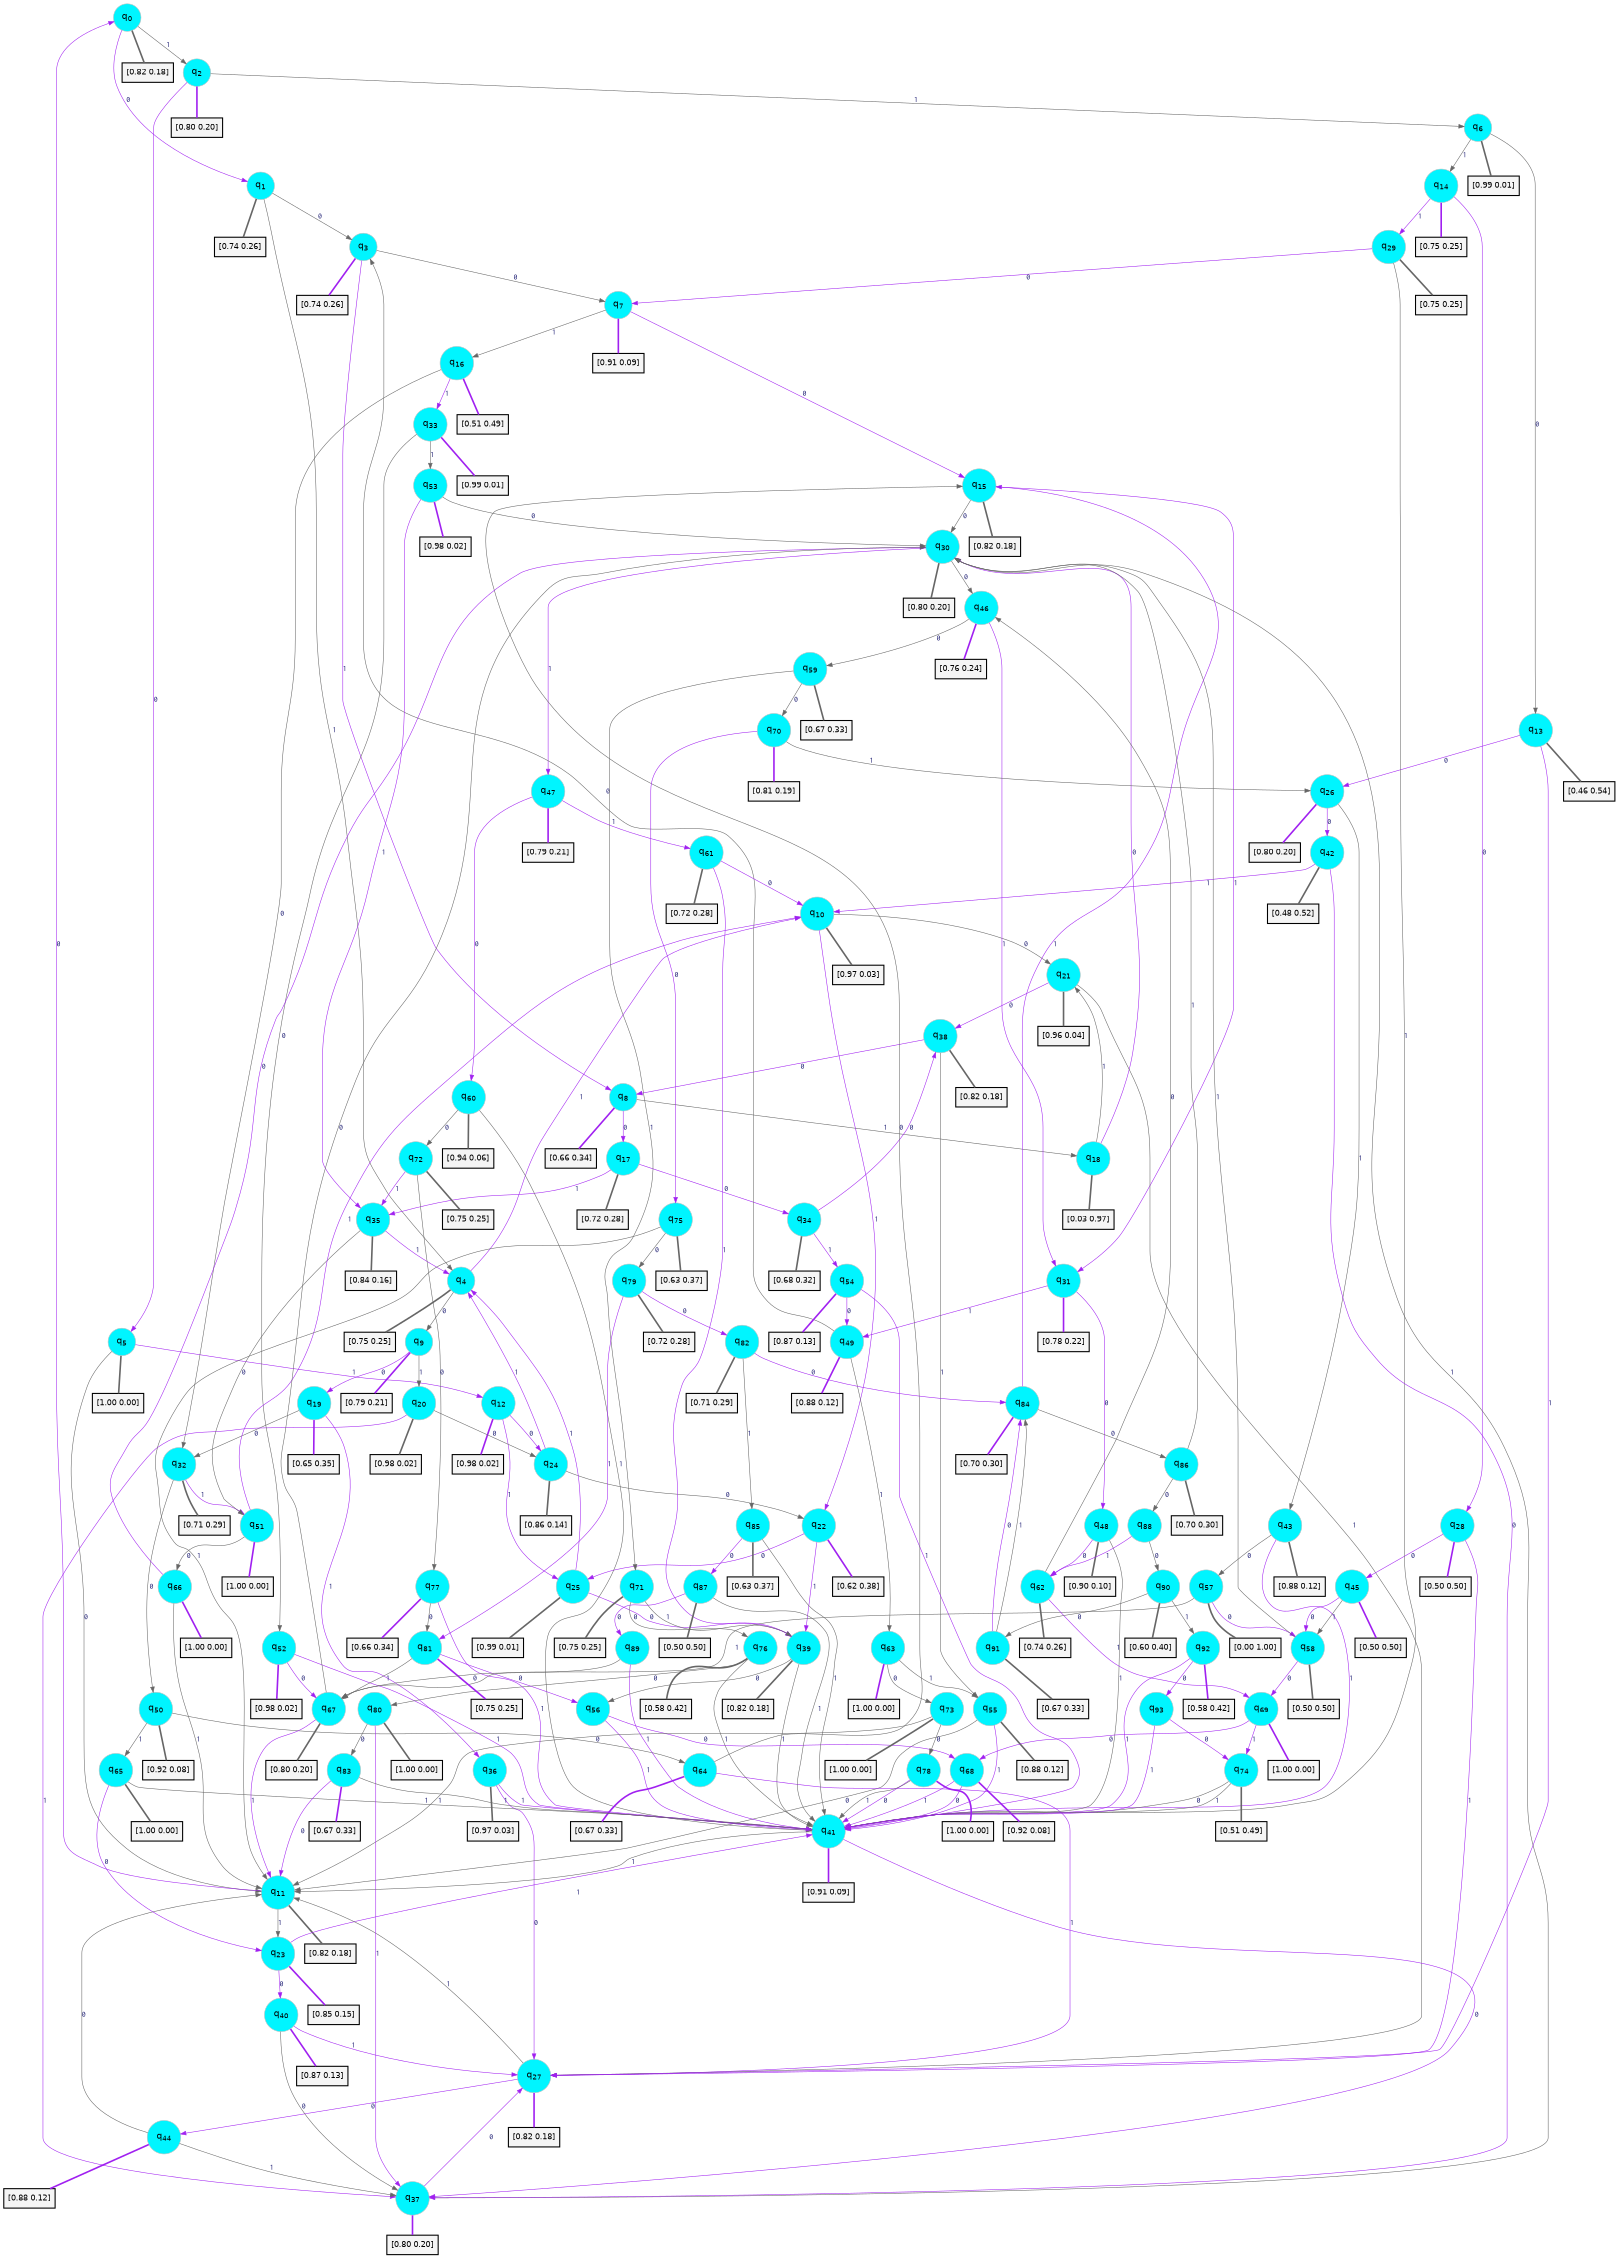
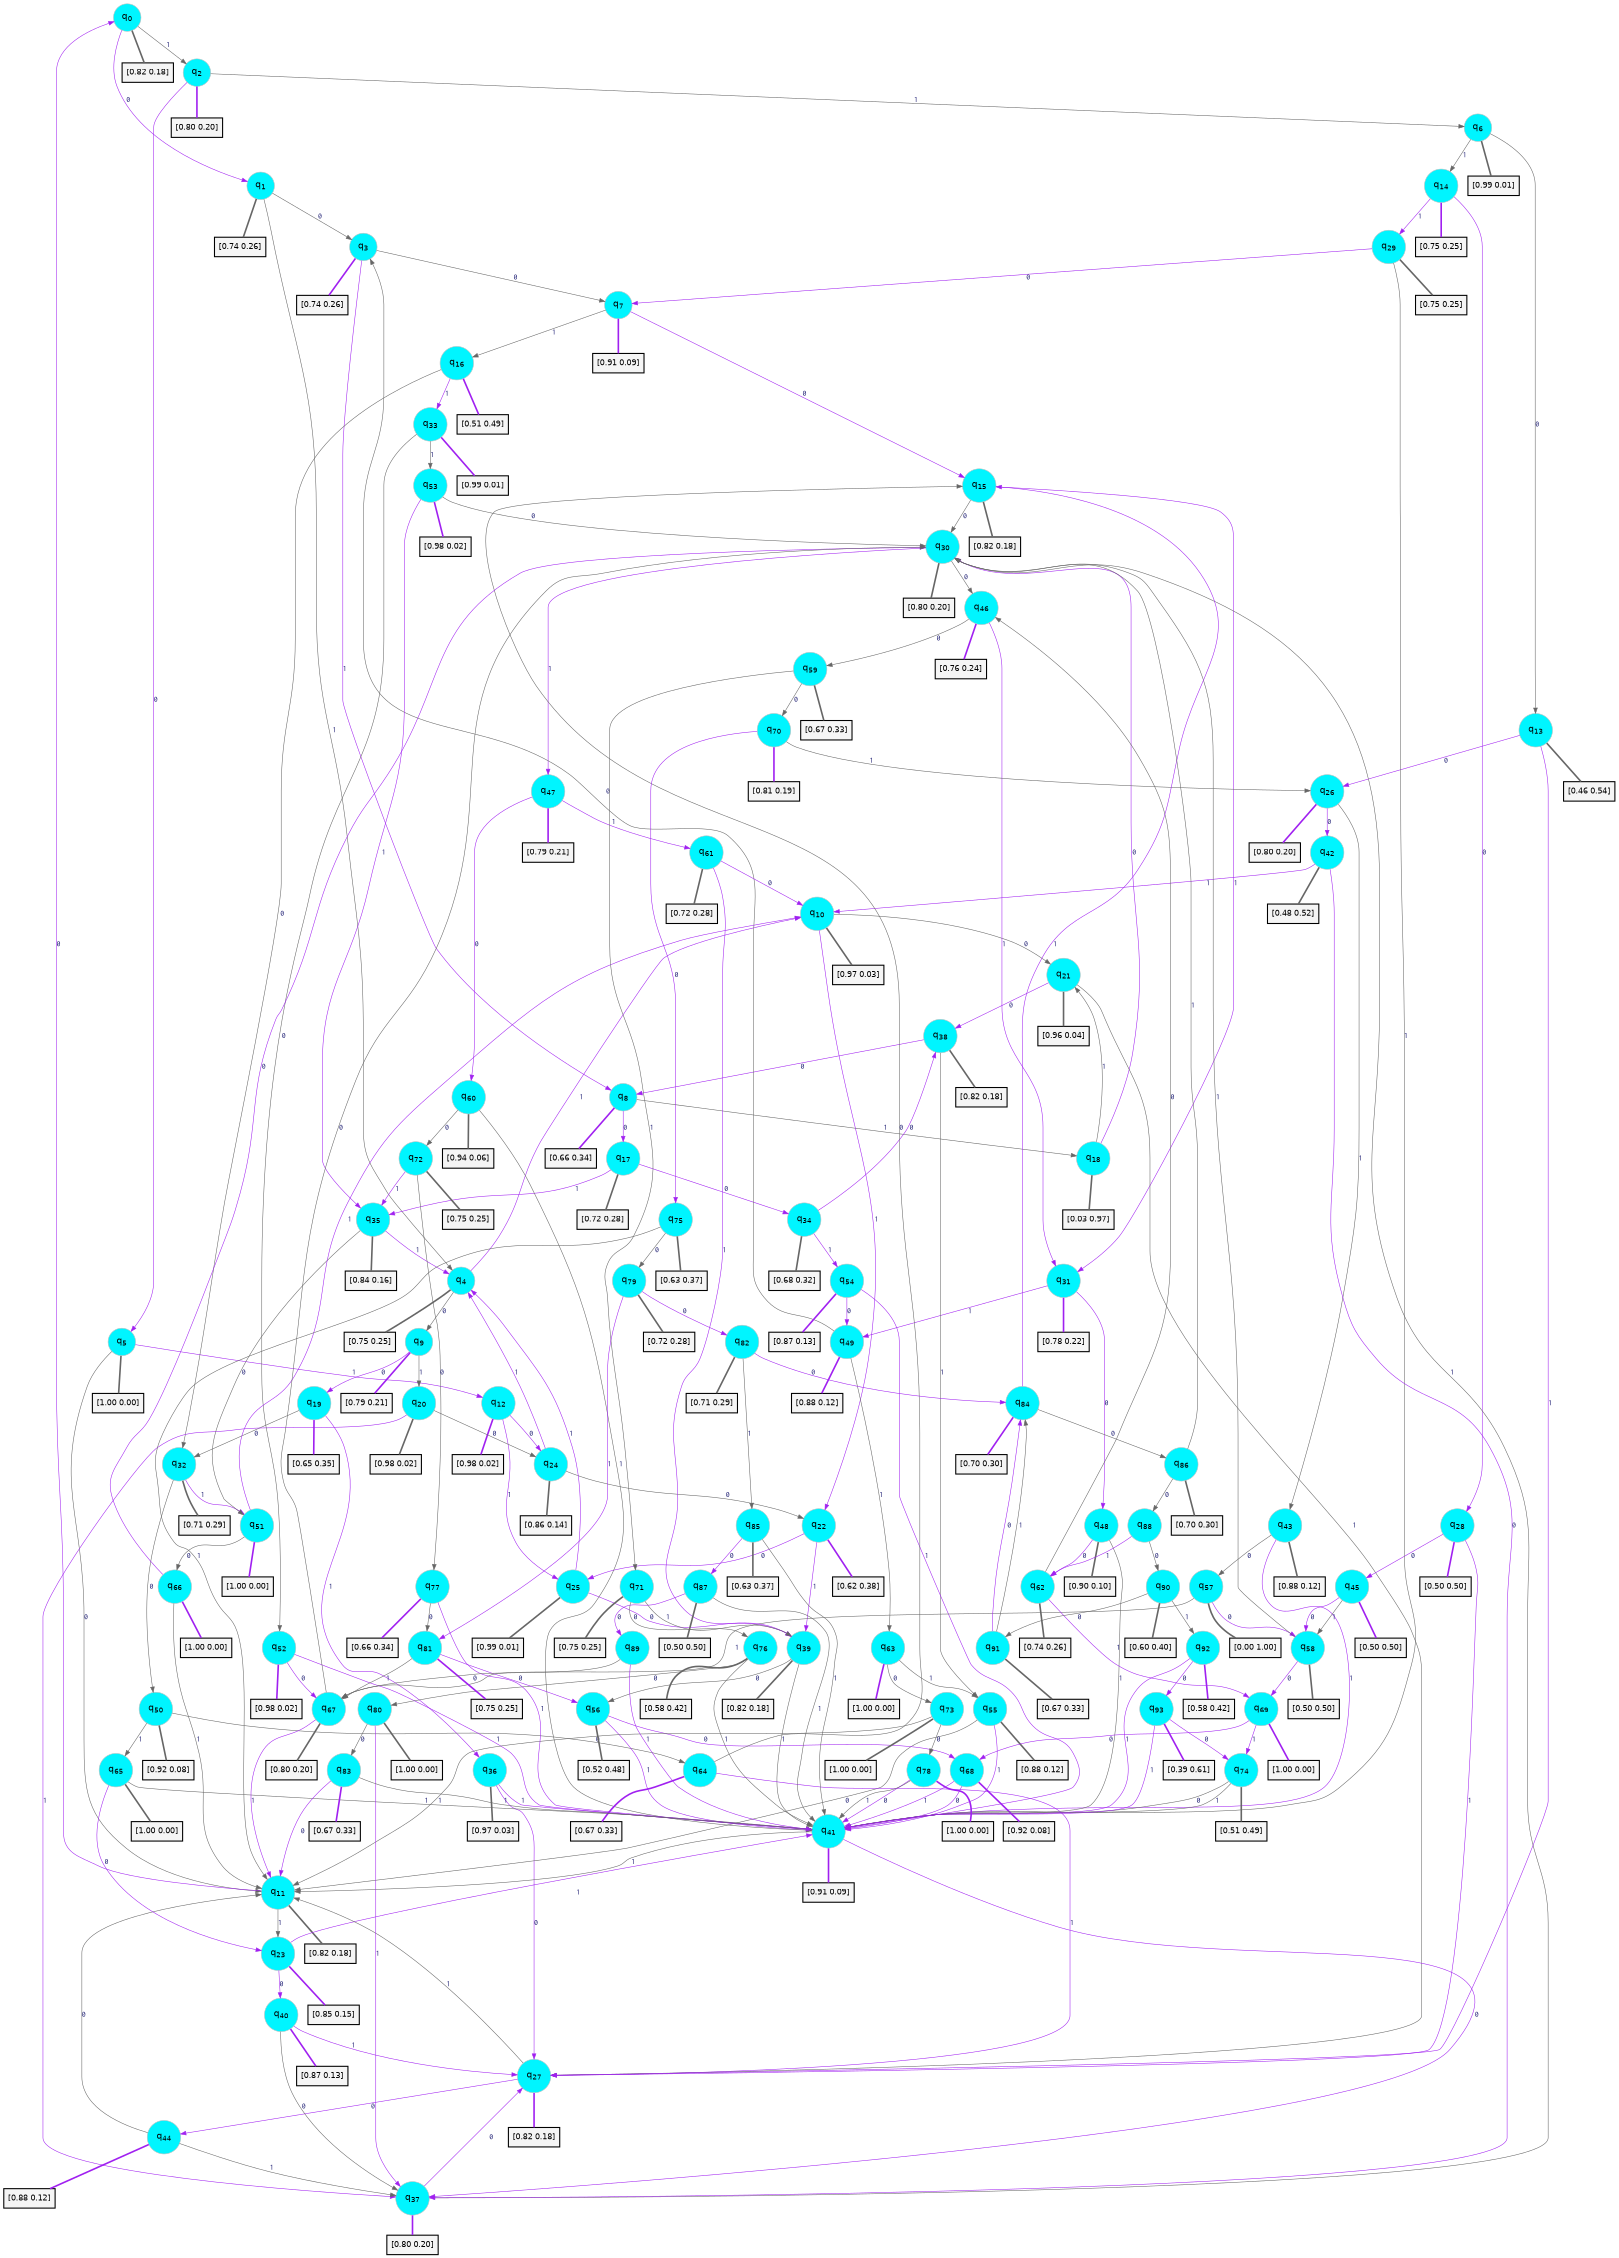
none -> (604, 1770)
none -> (1189, 1770)
